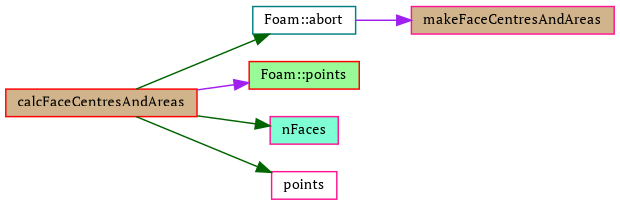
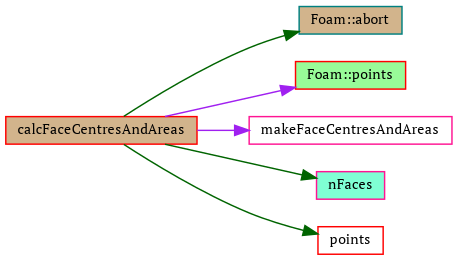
(304, 20) -> (351, 20)
(376, 20) -> (216, 130)
(513, 20) -> (351, 130)
(304, 185) -> (351, 240)
